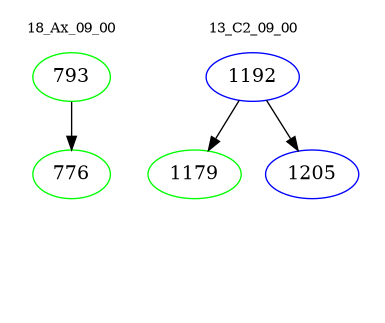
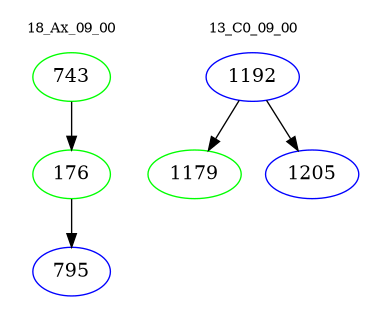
(253, 29) -> (253, 29)
(72, 77) -> (72, 77)
(72, 174) -> (72, 174)
none -> (72, 272)
